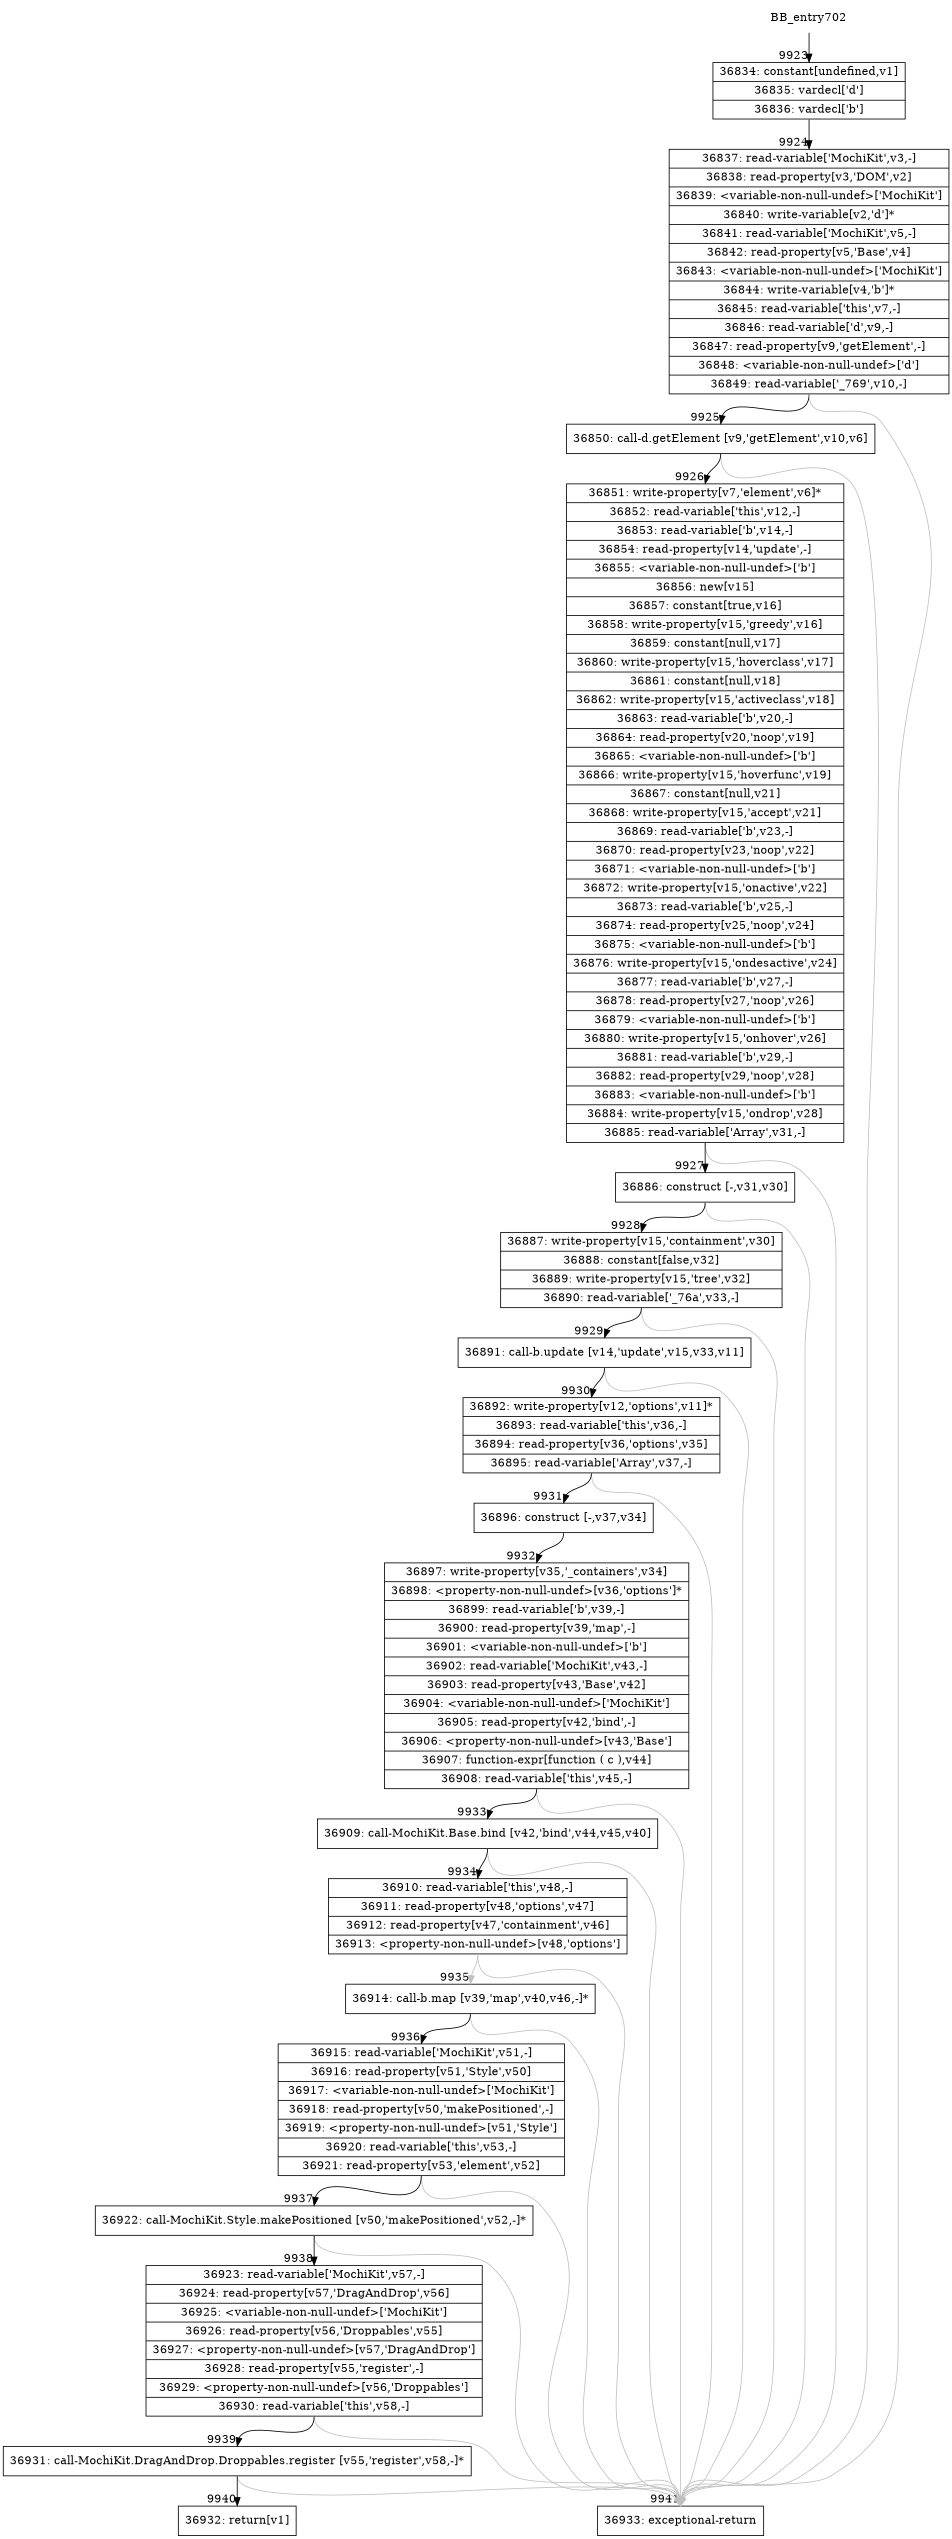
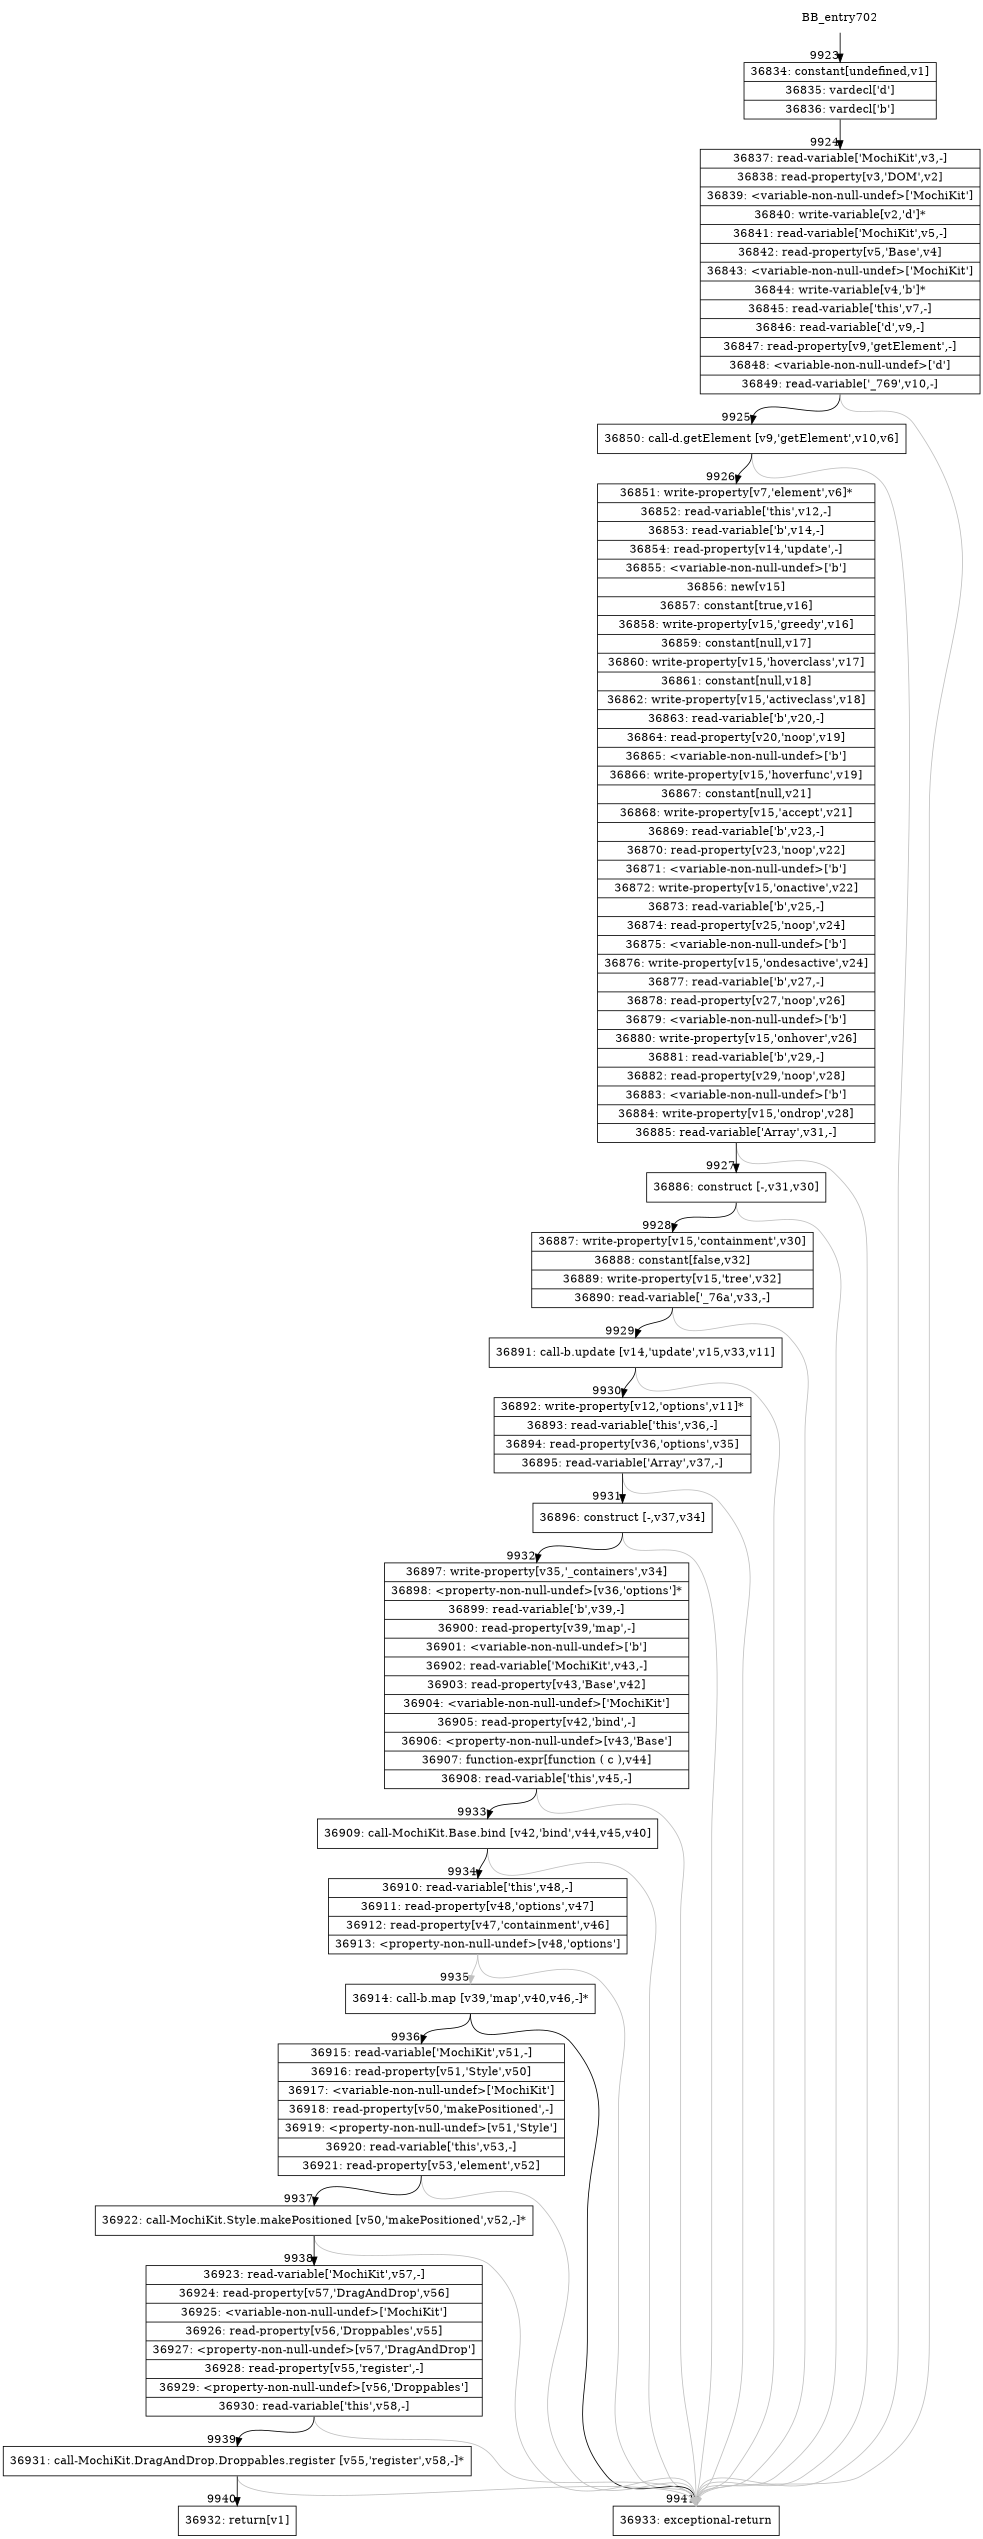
none -> (712, 1985)
(587, 2240) -> (587, 2248)
